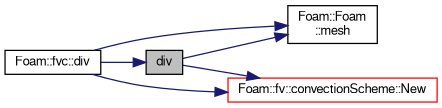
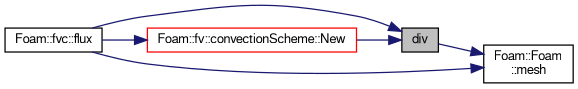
(53, 62) -> (54, 40)
(215, 71) -> (373, 40)
